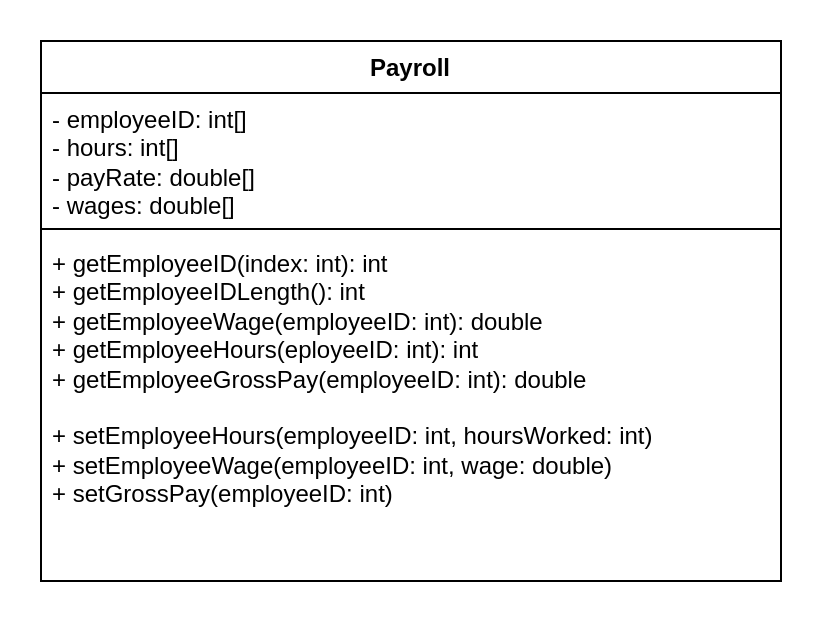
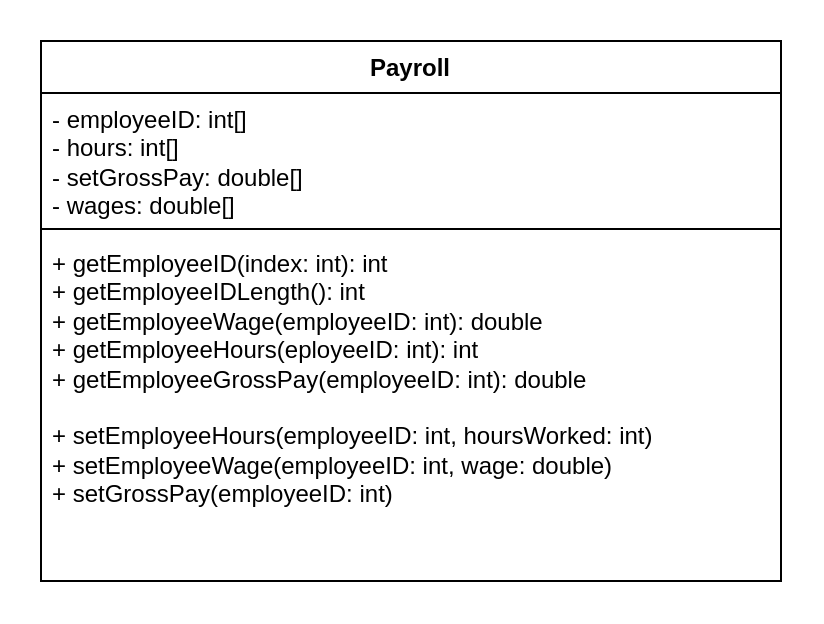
(168, 165) -> (195, 165)
